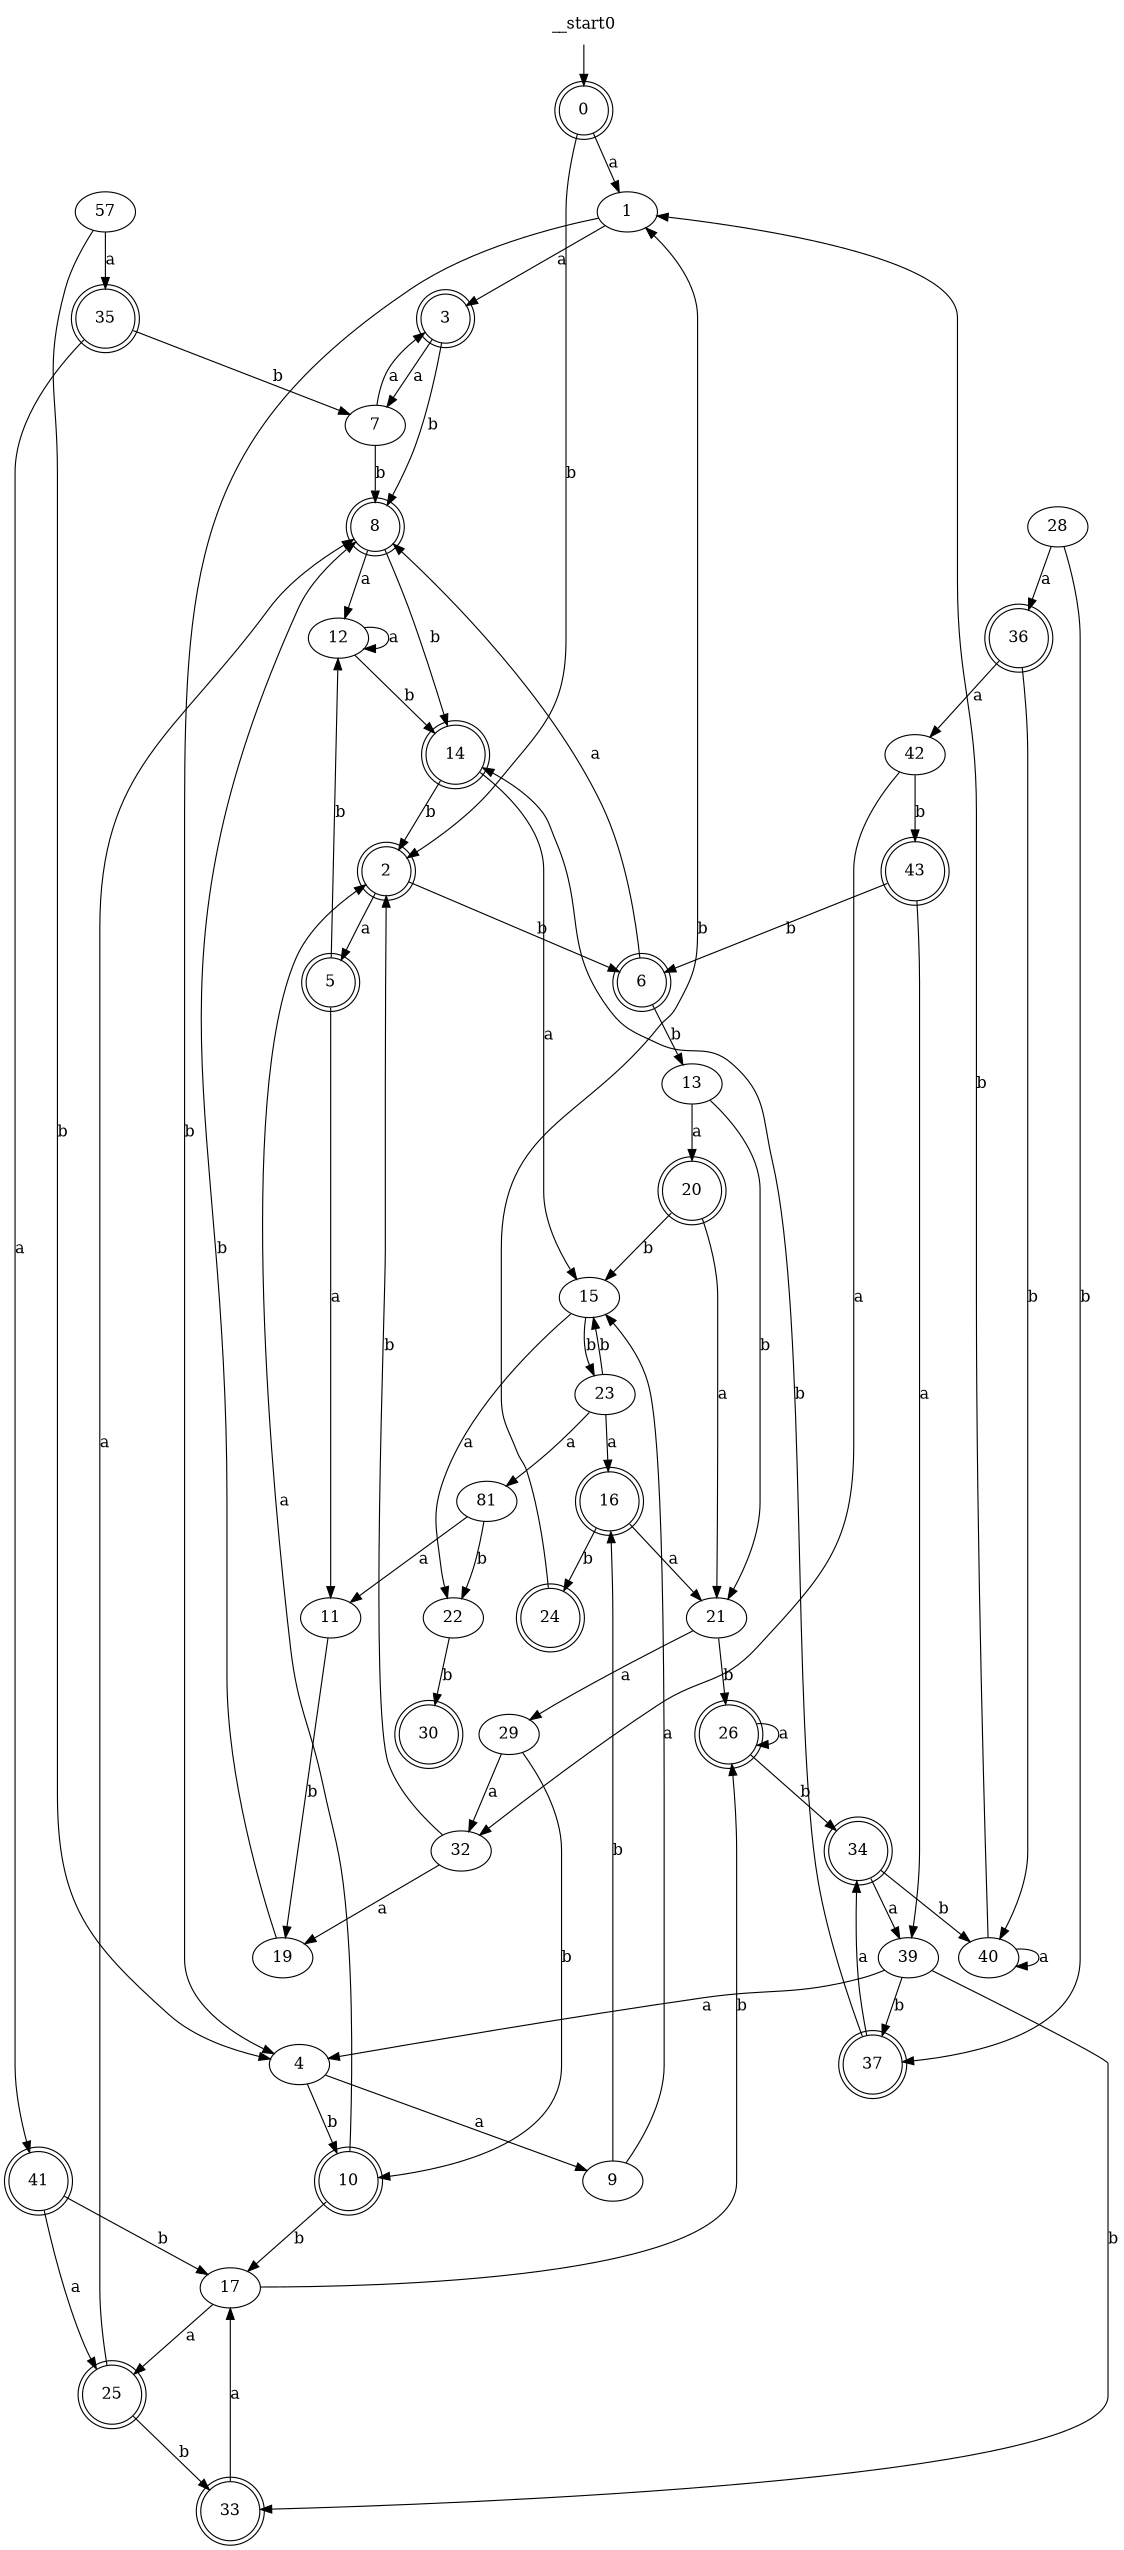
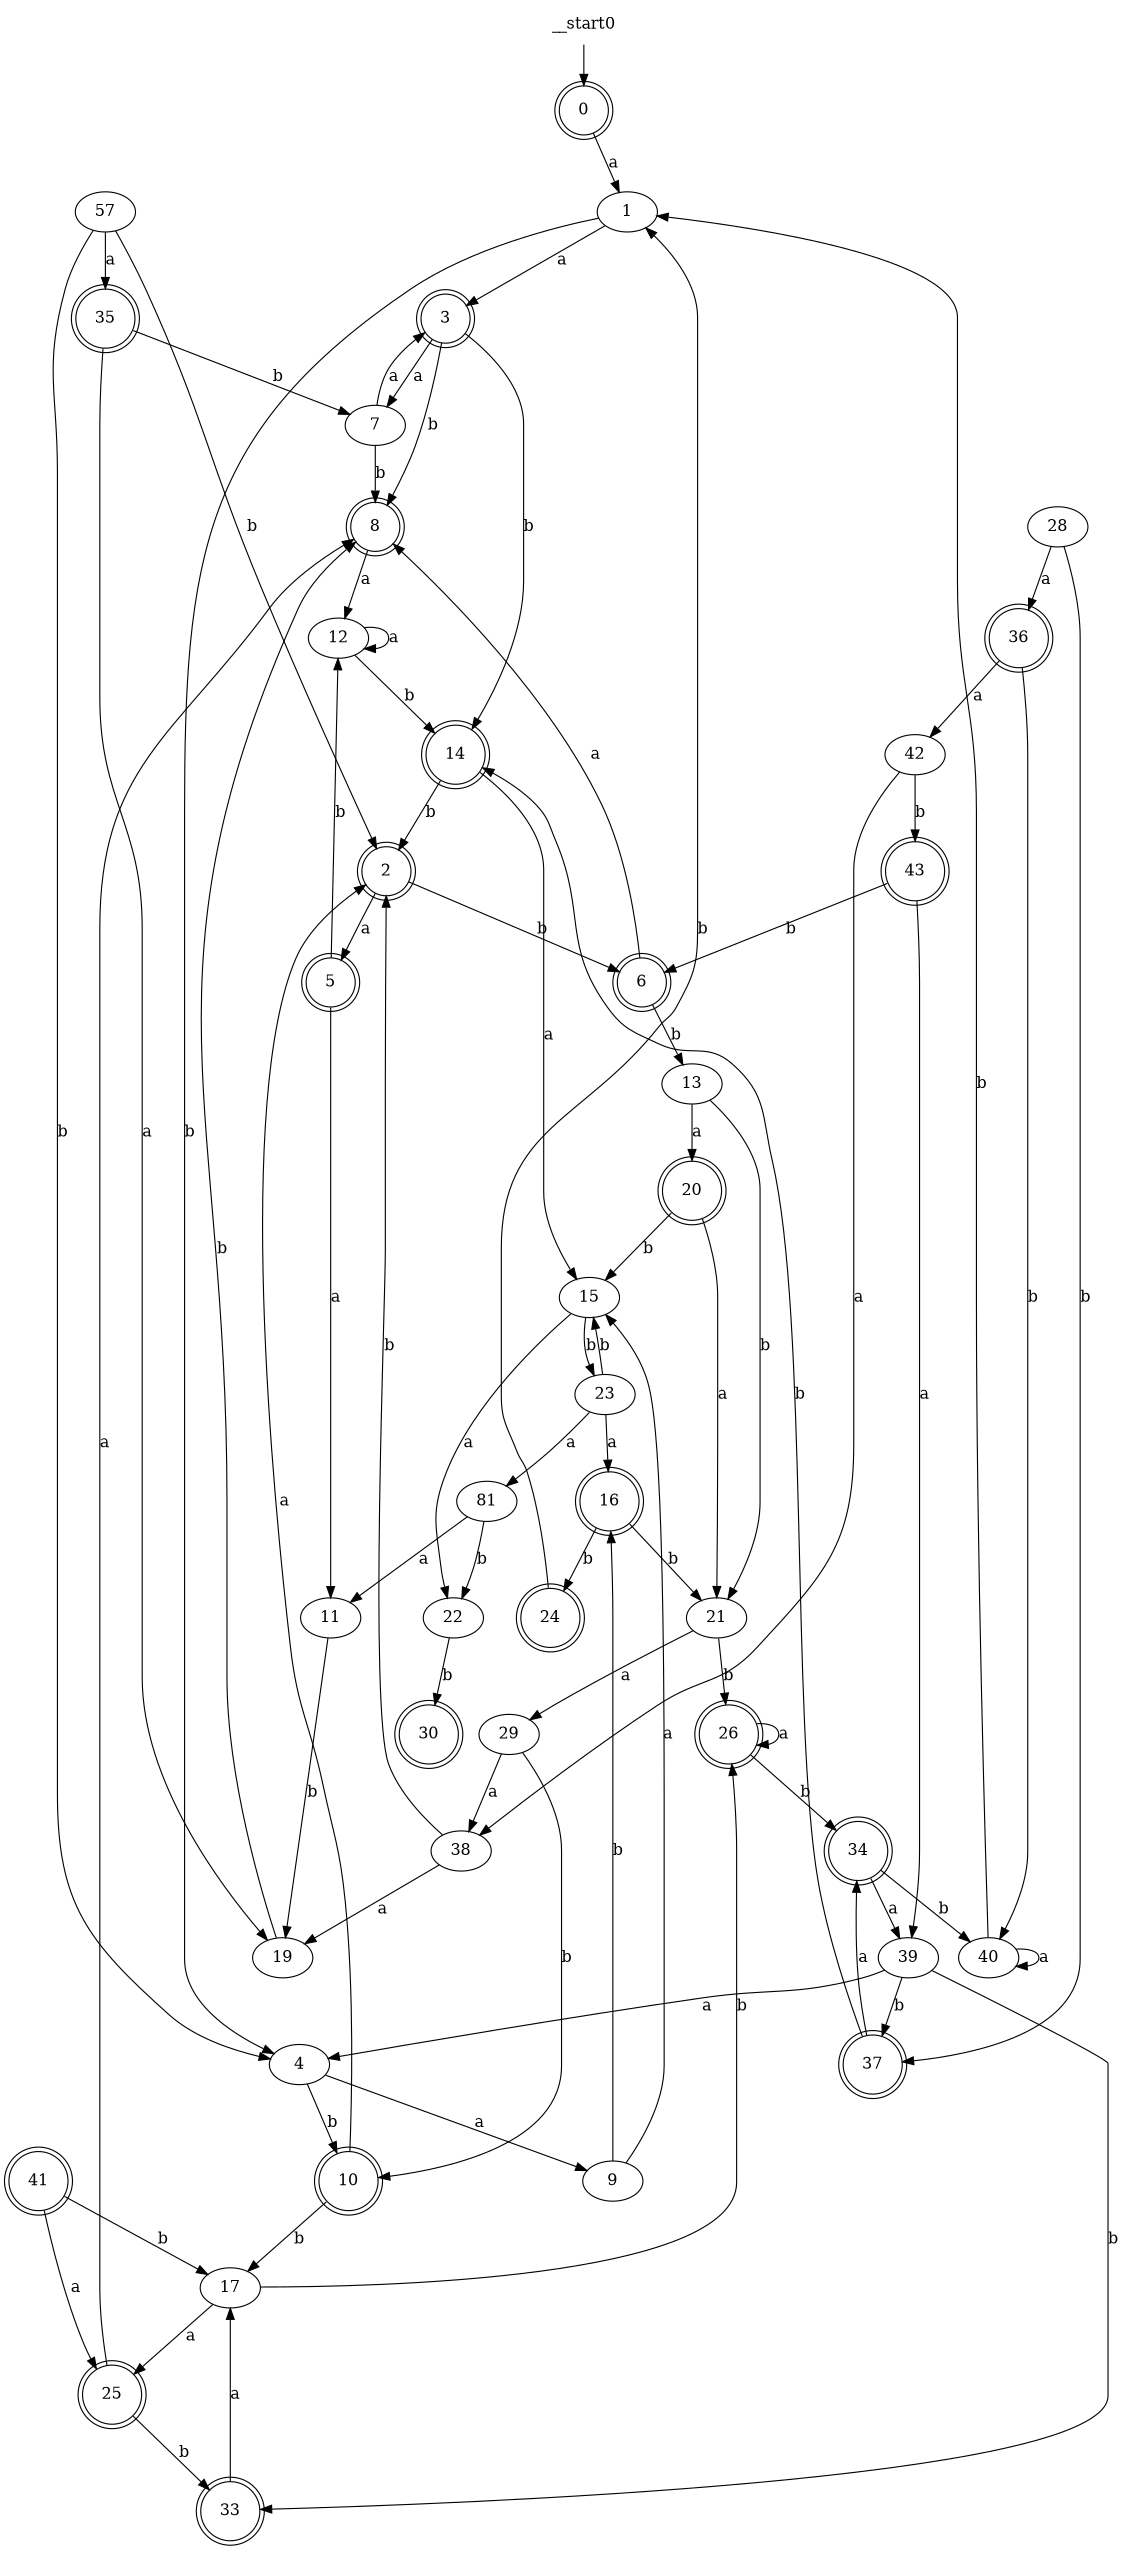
(566, 521) -> (241, 536)
(417, 631) -> (524, 521)
(15, 1231) -> (142, 1153)
(674, 1560) -> (674, 1560)
(461, 1851) -> (461, 1851)
